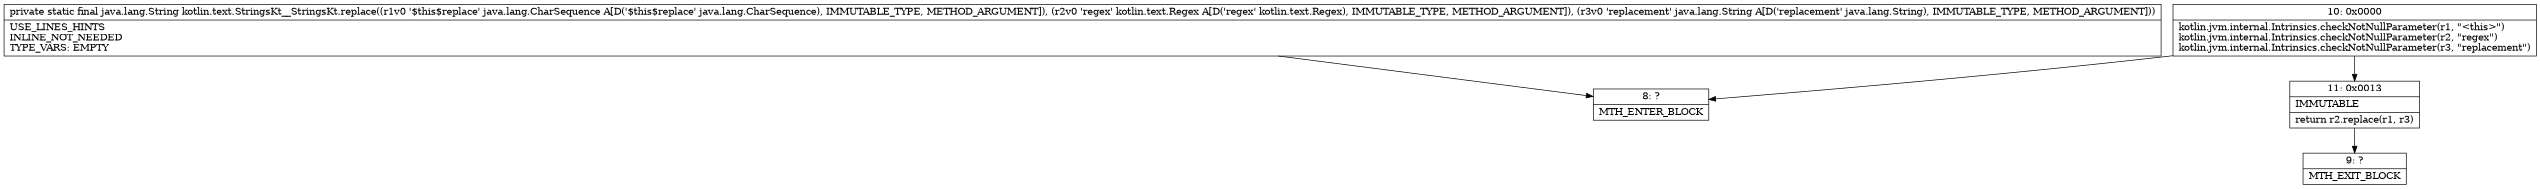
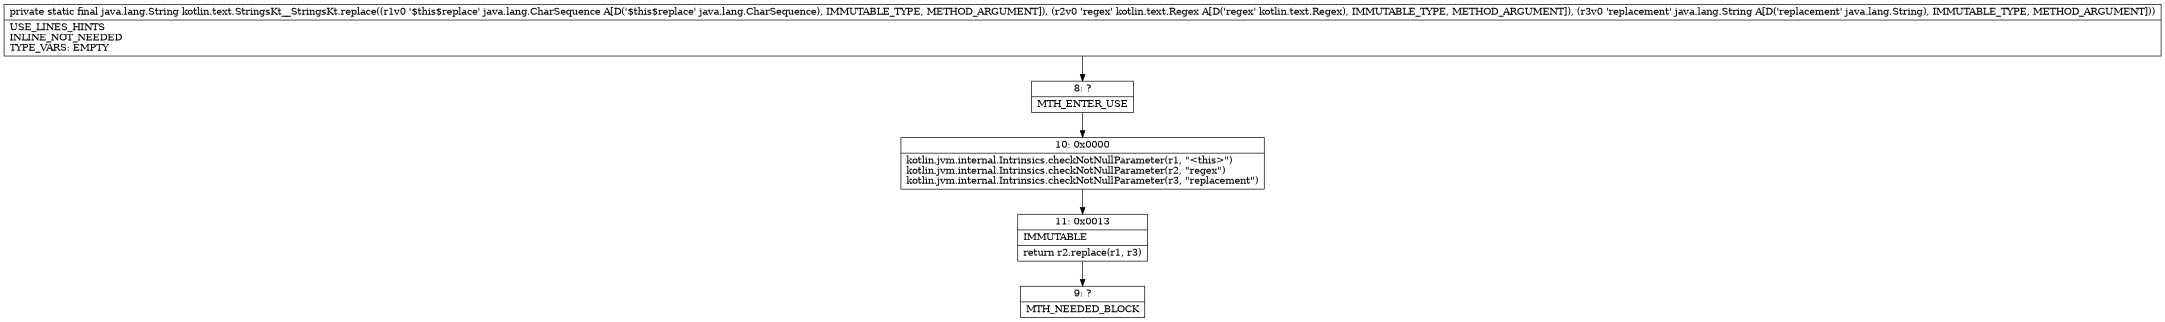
(1944, 79) -> (1083, 122)
(1651, 112) -> (1083, 104)
(2355, 176) -> (1083, 309)
